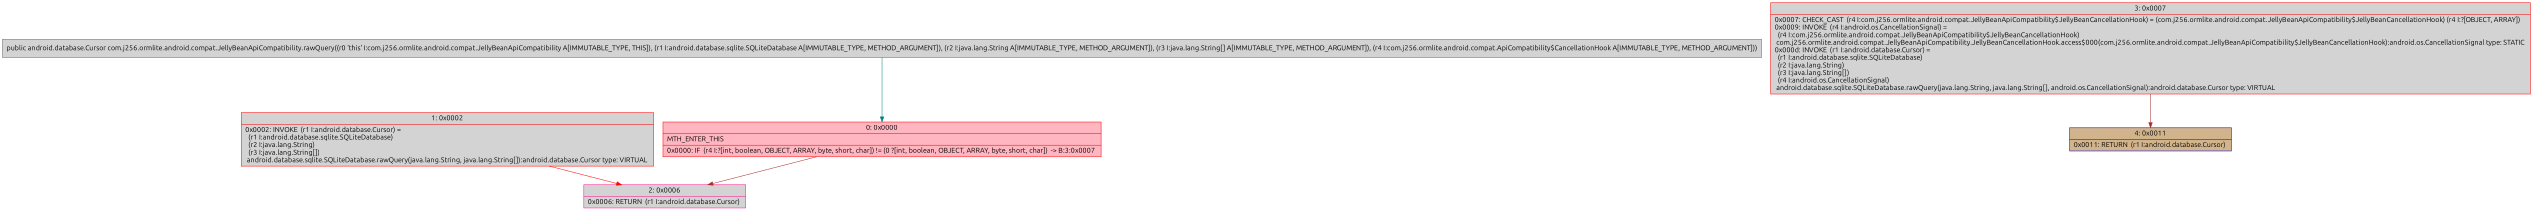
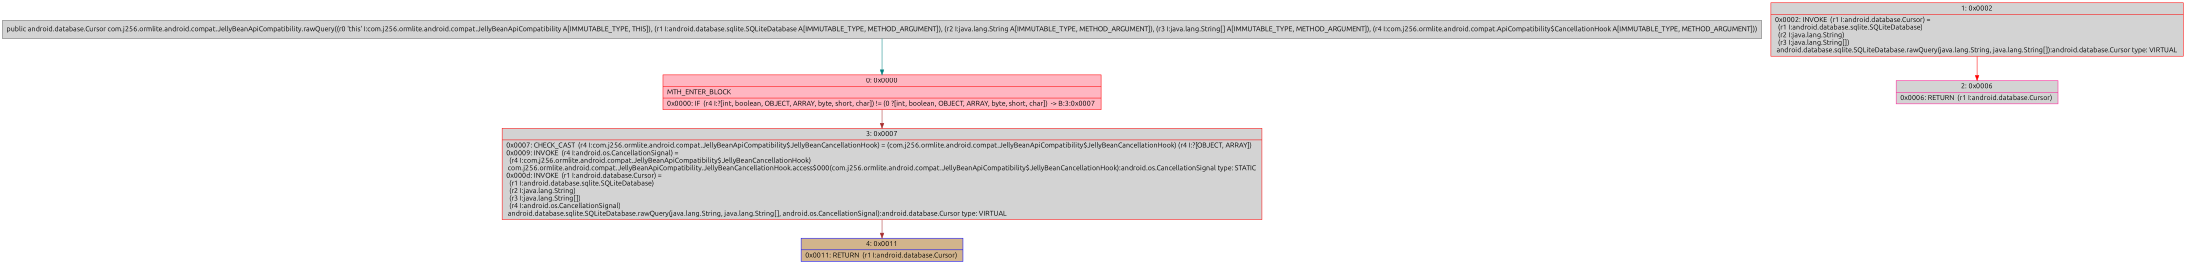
(695, 139) -> (699, 92)
(765, 170) -> (882, 116)
